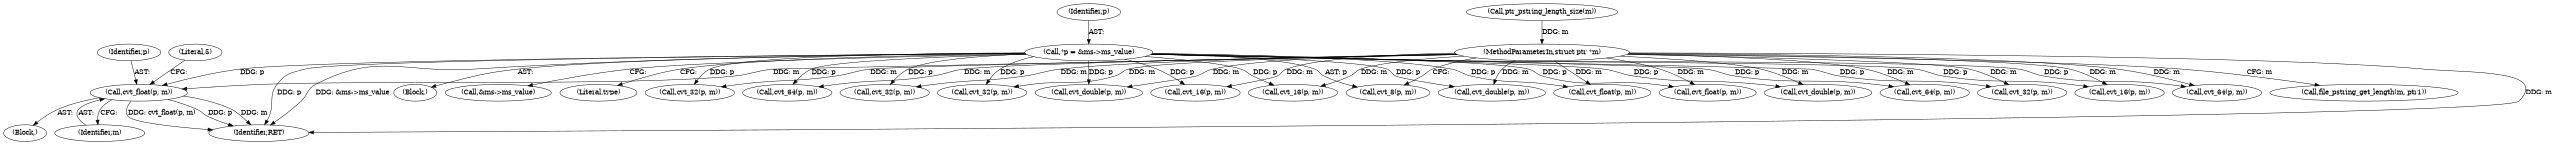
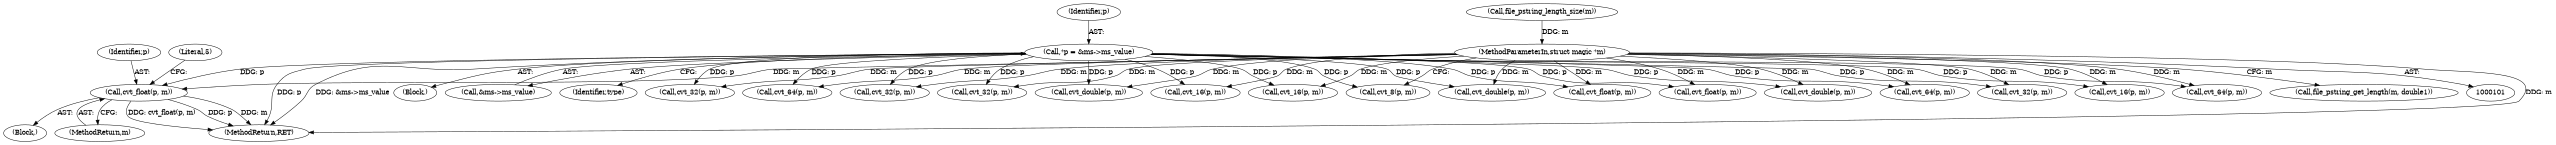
(1542, 12) -> (1542, 12)
(1542, 52) -> (1542, 52)
none -> (766, 59)
(639, 73) -> (639, 73)
(1336, 73) -> (1336, 73)
(598, 93) -> (598, 93)
(2364, 93) -> (2364, 93)
none -> (2491, 93)
(100, 133) -> (100, 133)
(259, 133) -> (259, 133)
